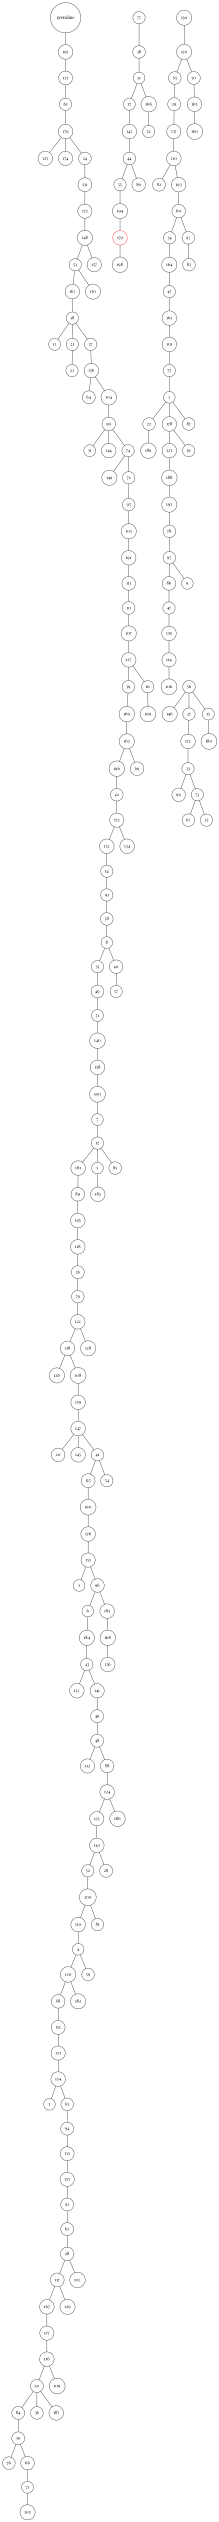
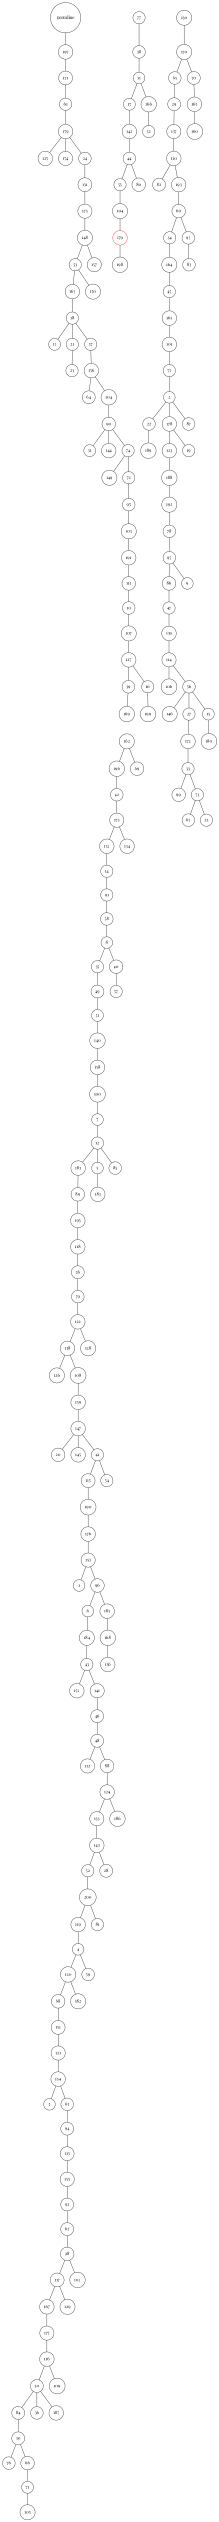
none -> (179, 674)
(127, 728) -> none
